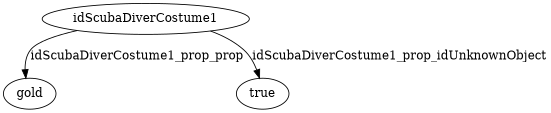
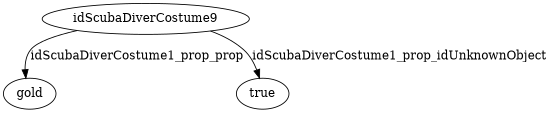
(146, 19) -> (146, 19)
